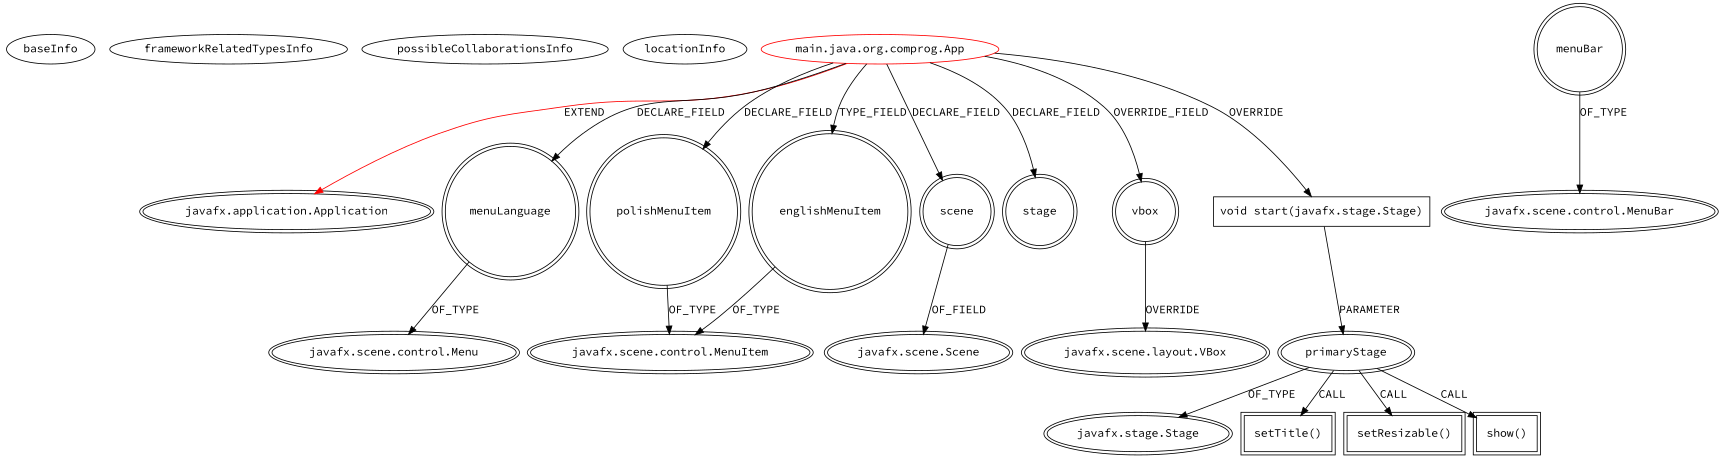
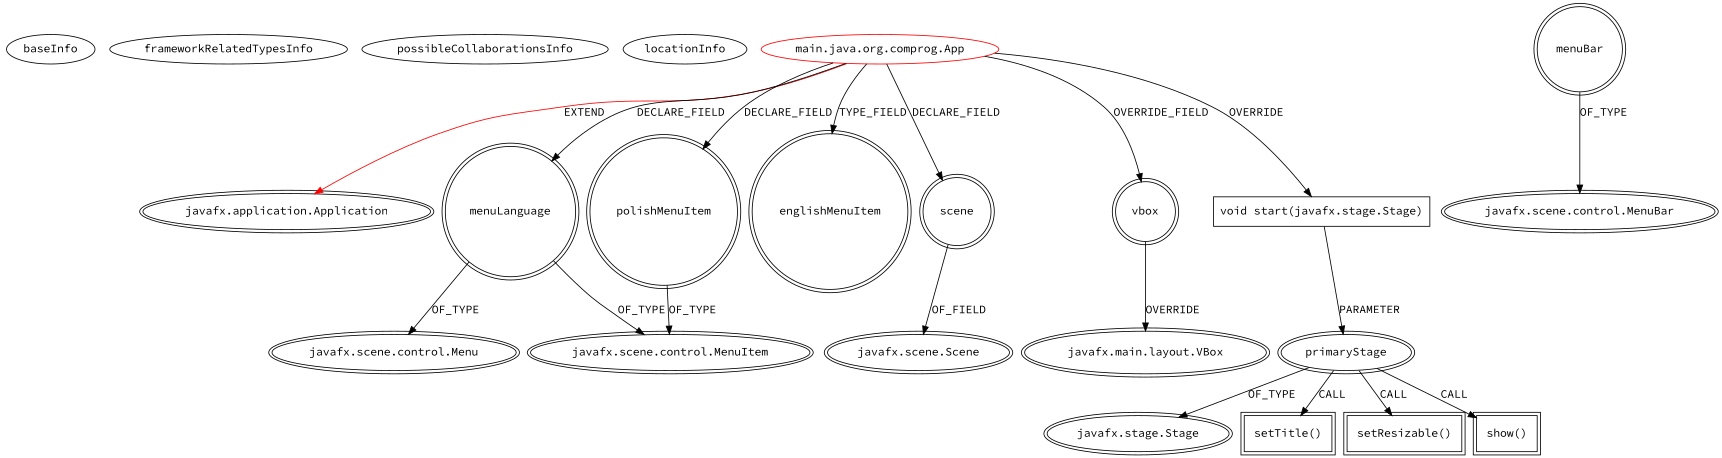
(1040, 212) -> none
(739, 299) -> (593, 298)
(1146, 353) -> (1146, 353)
